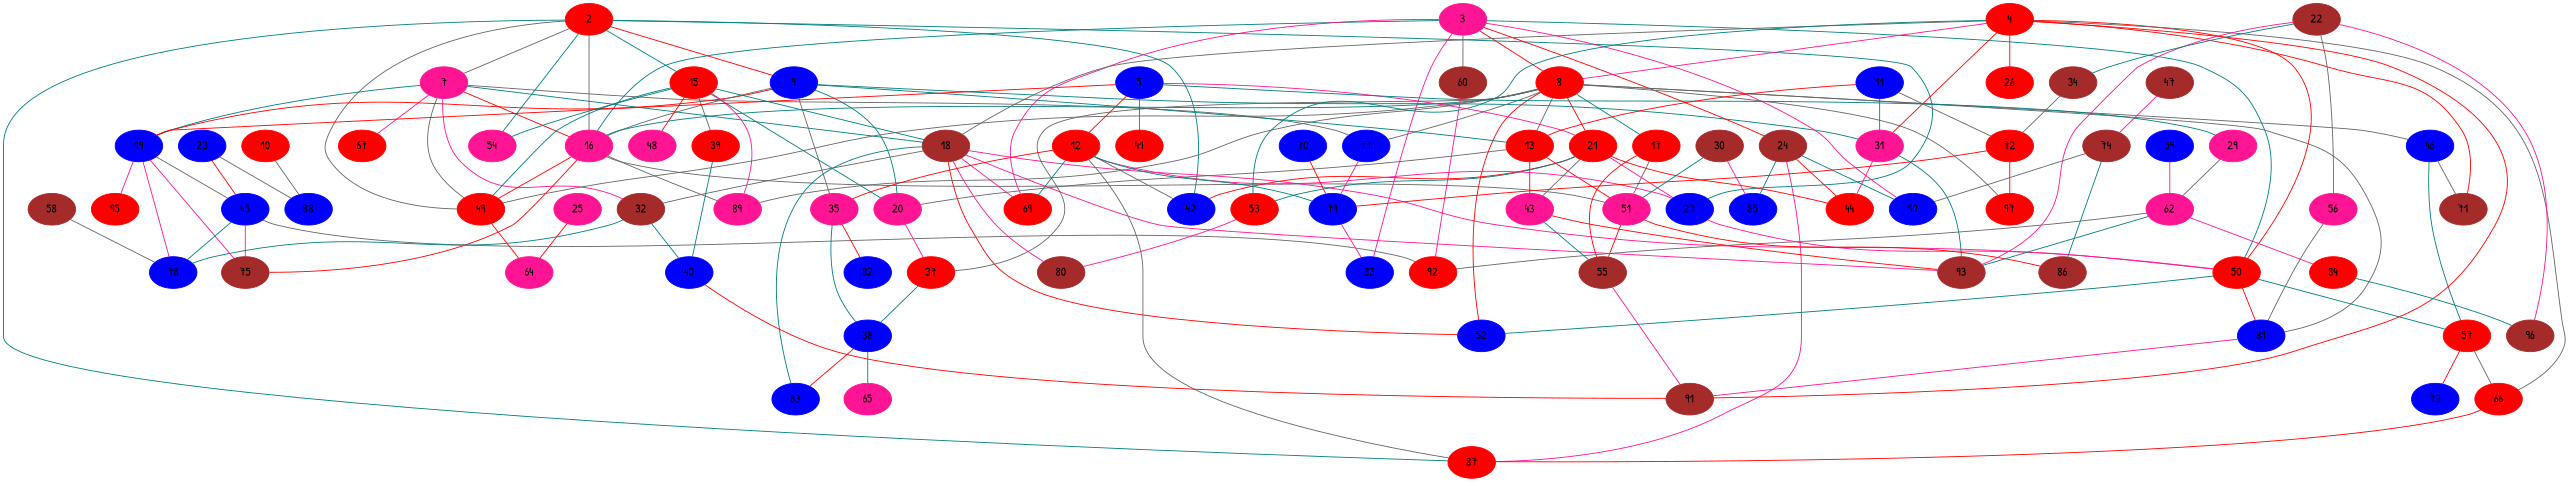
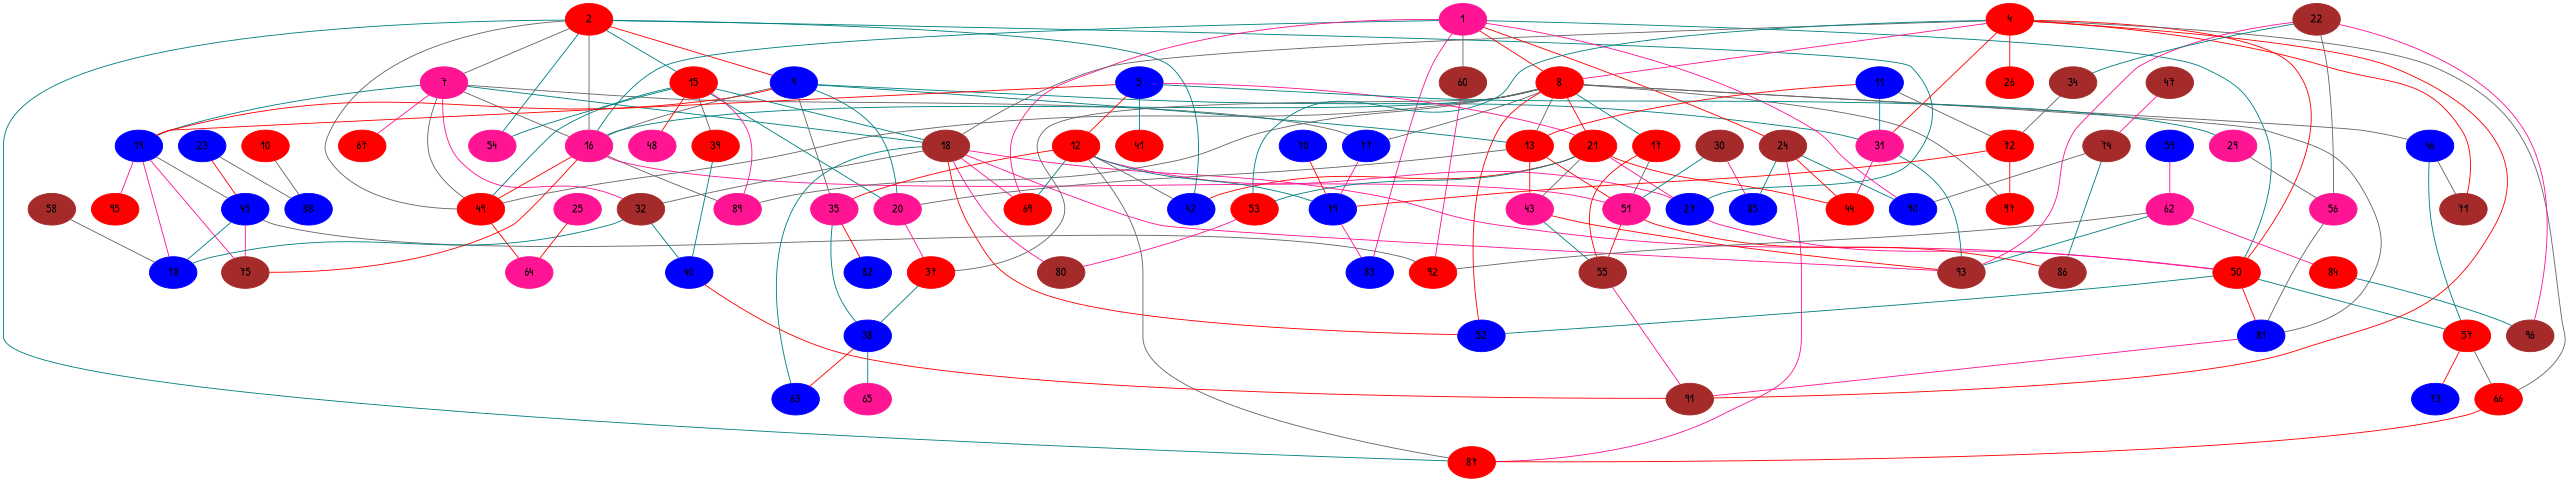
(1463, 19) -> (1463, 19)
(527, 119) -> (527, 119)
(2202, 178) -> (2283, 178)
(1180, 185) -> (1180, 185)
